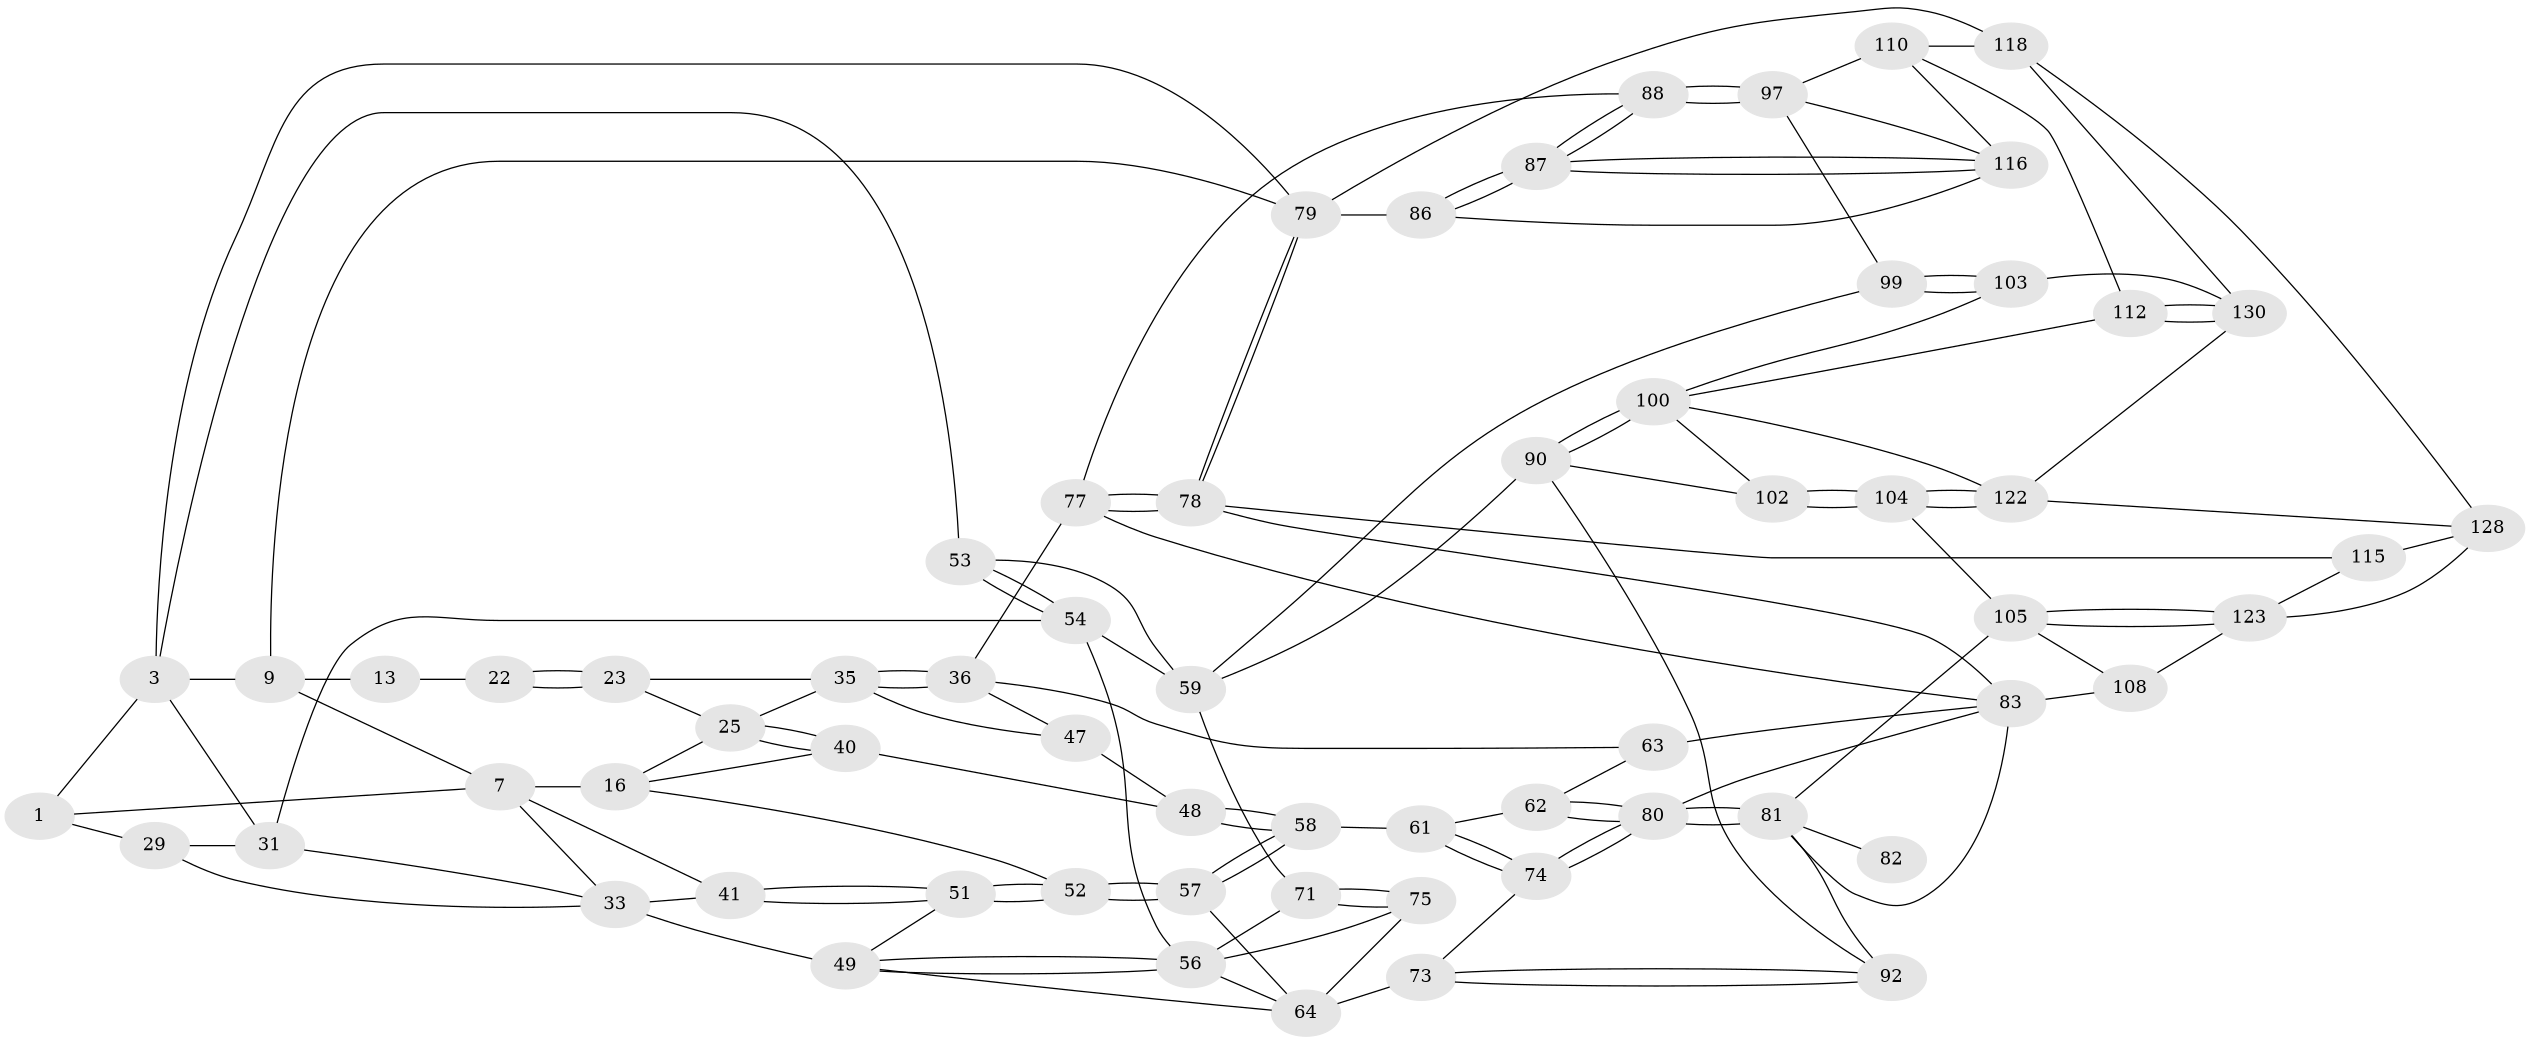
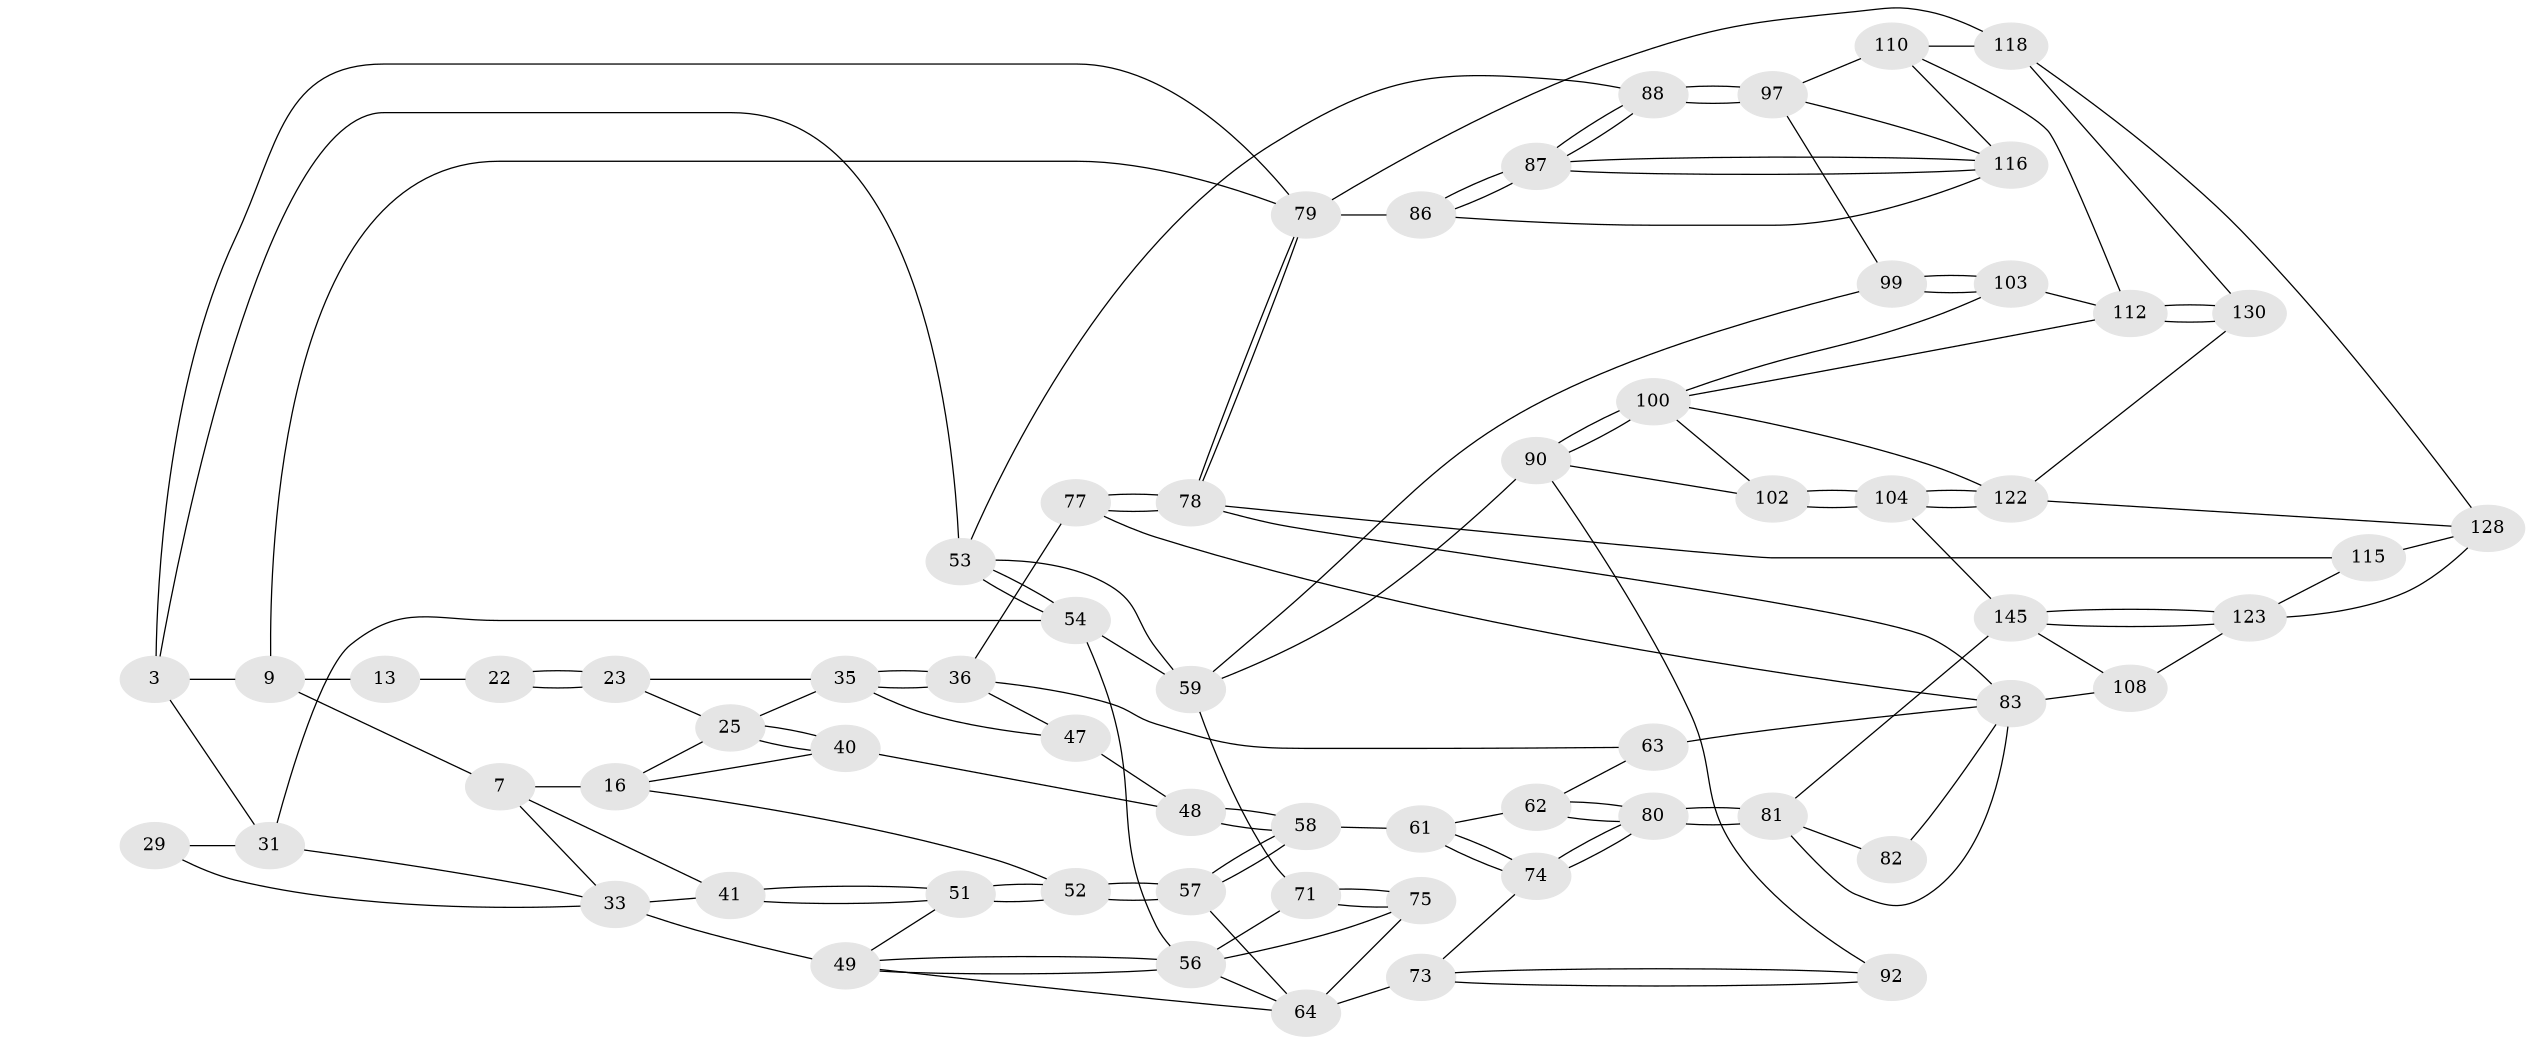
(1289, 170) -> (1200, 201)
(2136, 275) -> (2071, 299)
(2011, 618) -> (2011, 618)
(1829, 753) -> (1955, 783)
(40, 816) -> none
(1832, 897) -> none
